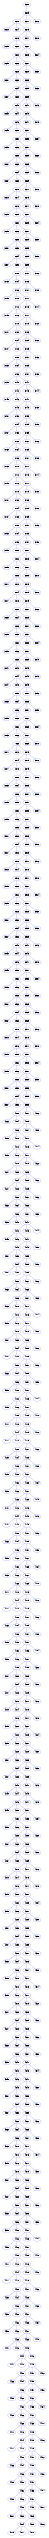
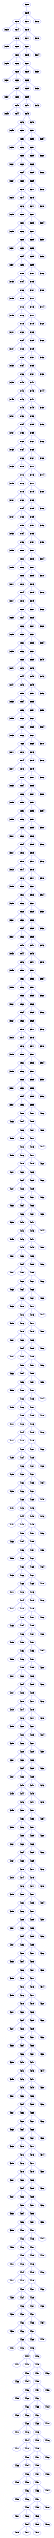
(27, 122) -> none
